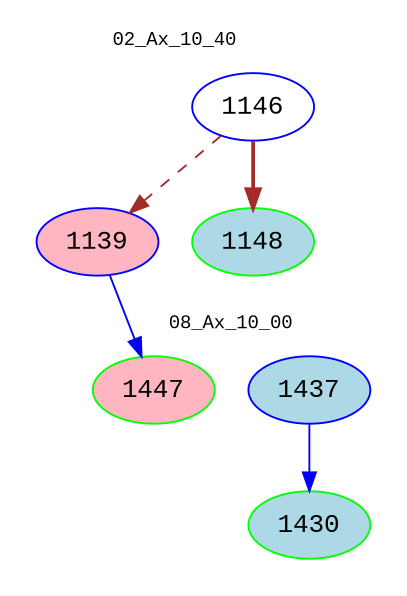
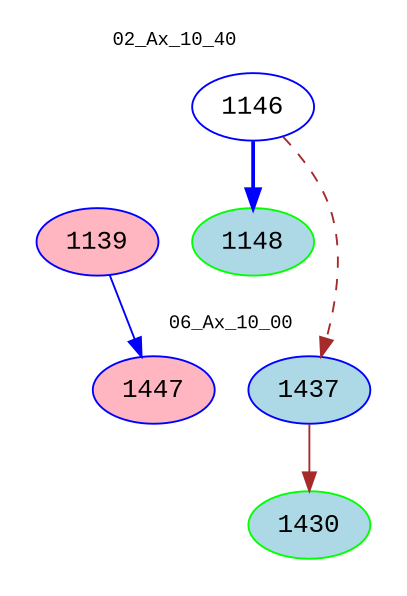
(253, 165) -> (253, 165)
(183, 168) -> (316, 180)
(232, 323) -> (232, 323)
(154, 390) -> (154, 390)
(309, 448) -> (309, 448)
